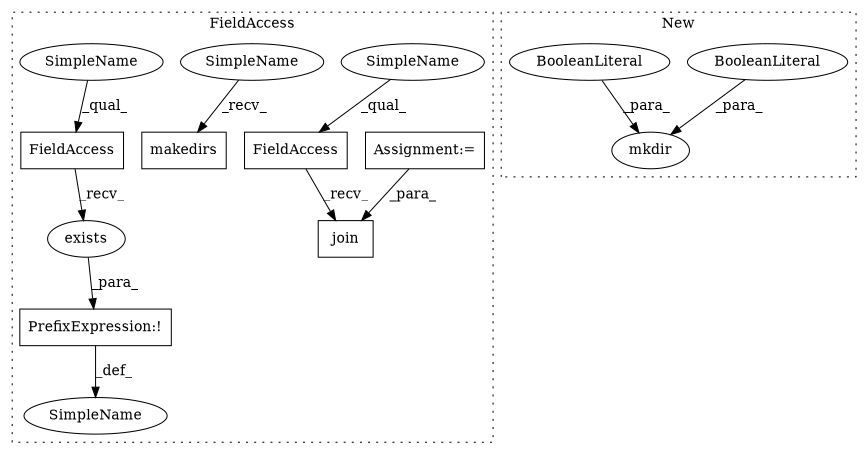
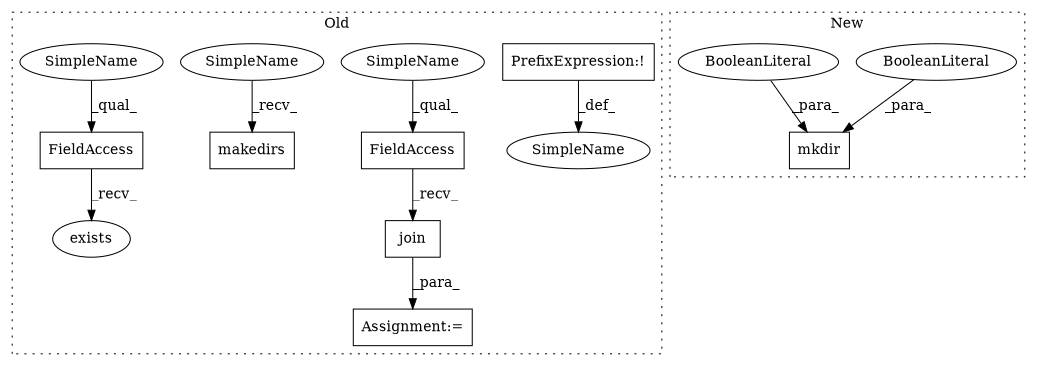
(253, 24) -> (337, 24)
(651, 150) -> (819, 150)
(389, 191) -> (413, 278)
(90, 278) -> none
